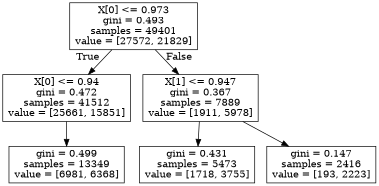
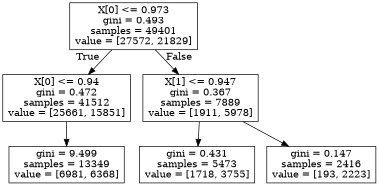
(67, 165) -> (67, 165)
